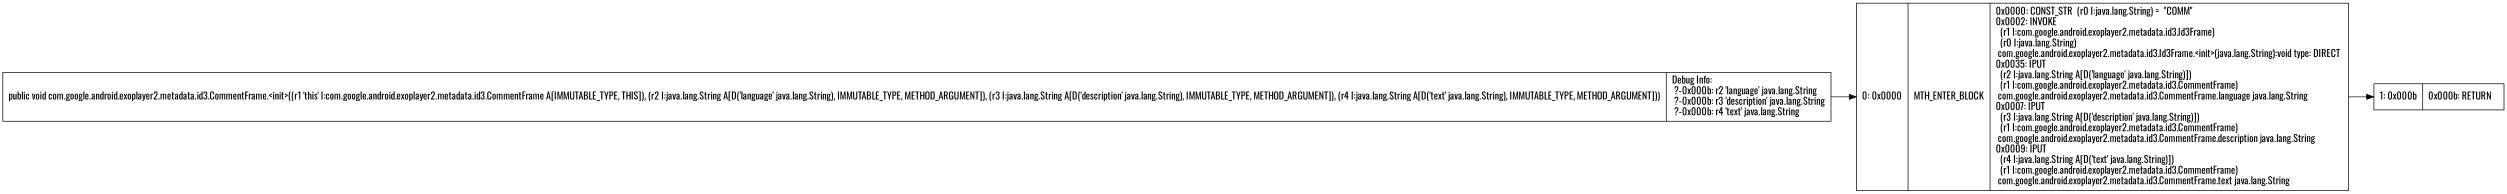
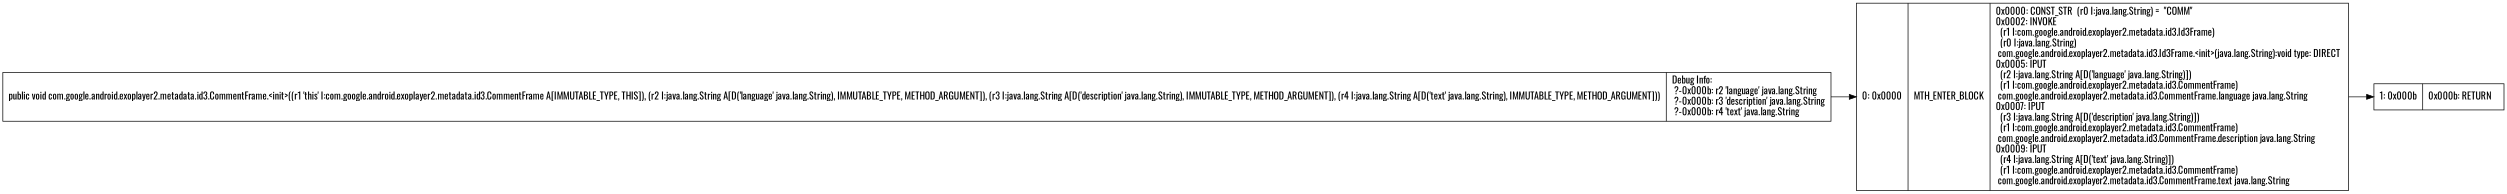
(2023, 65) -> (2024, 65)
